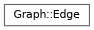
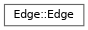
(47, 15) -> (44, 15)
